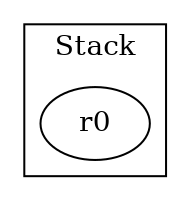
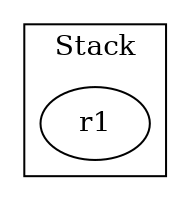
(95, 124) -> (95, 124)
